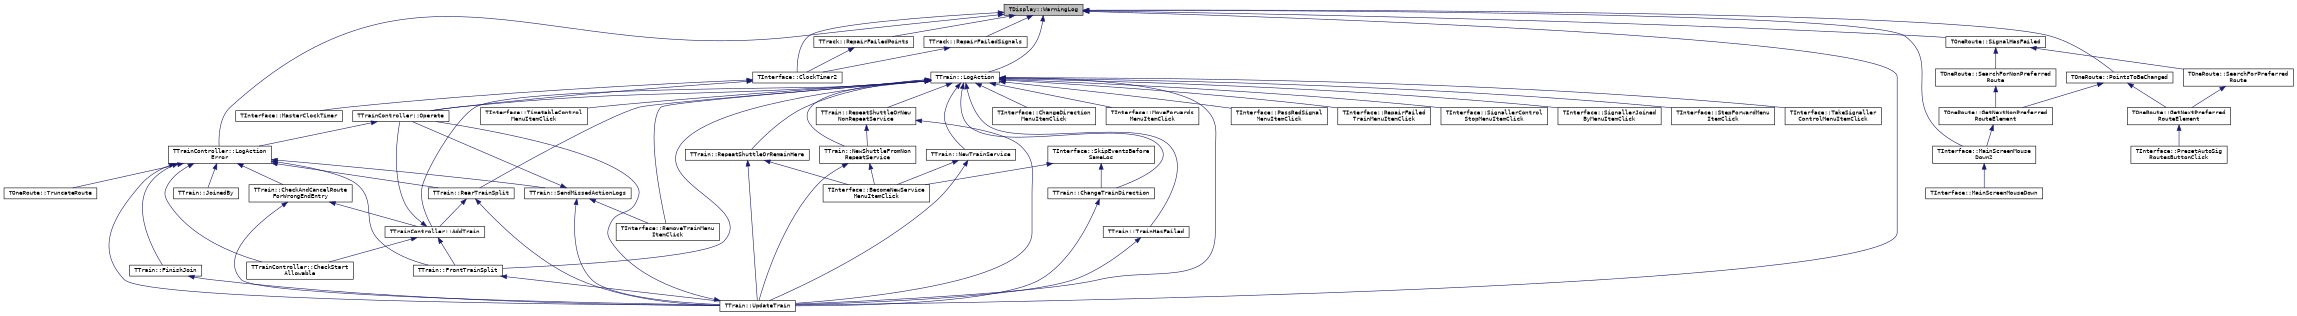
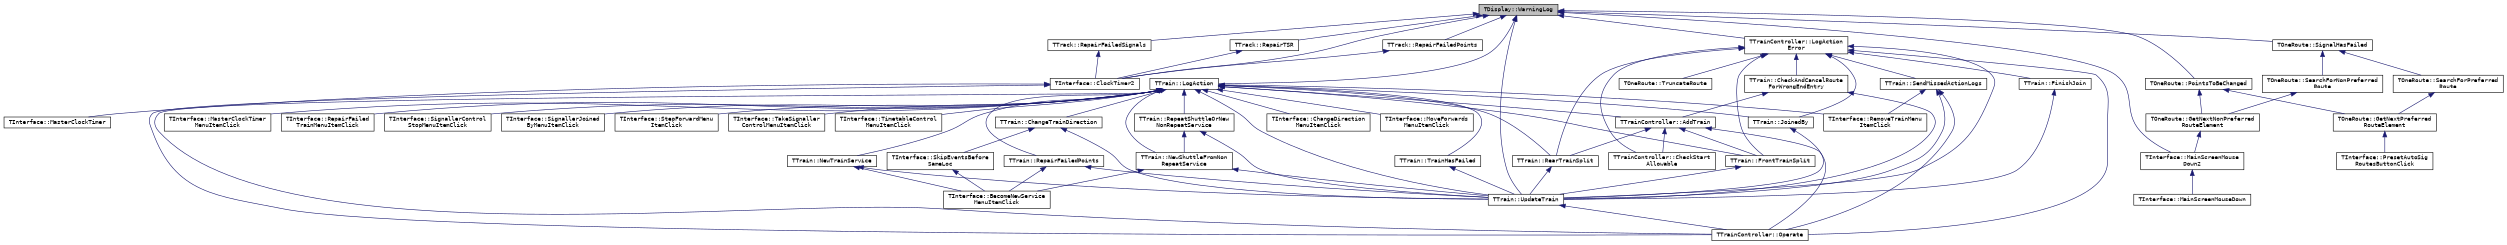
none -> (1264, 45)
none -> (1487, 97)
(1279, 116) -> (218, 122)
(315, 134) -> (2108, 155)
(747, 155) -> (1054, 161)
(1101, 179) -> (995, 142)
none -> (1789, 181)
(451, 215) -> (1608, 143)
